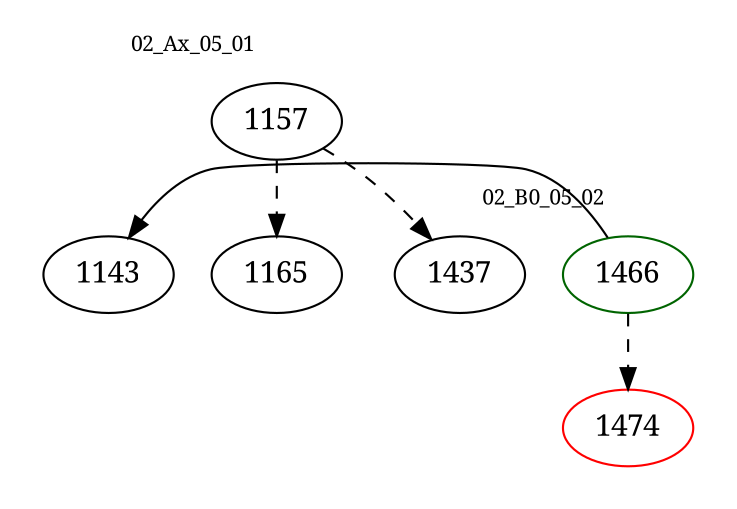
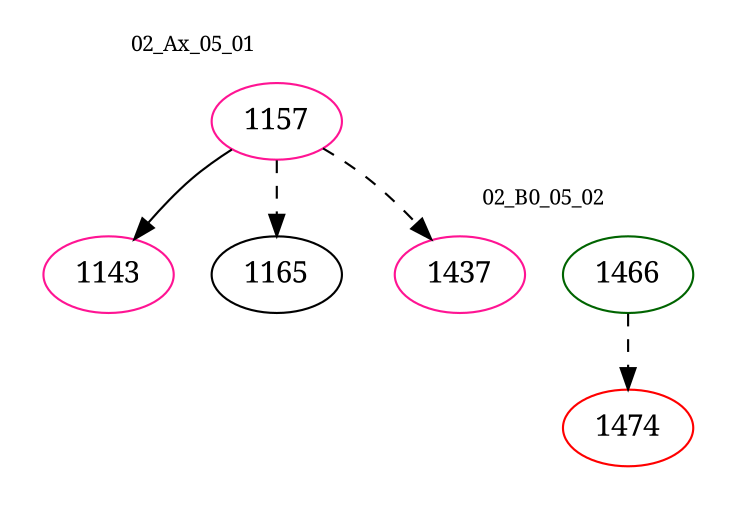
(277, 121) -> (277, 121)
(379, 163) -> (187, 183)
(109, 275) -> (109, 275)
(460, 275) -> (460, 275)
